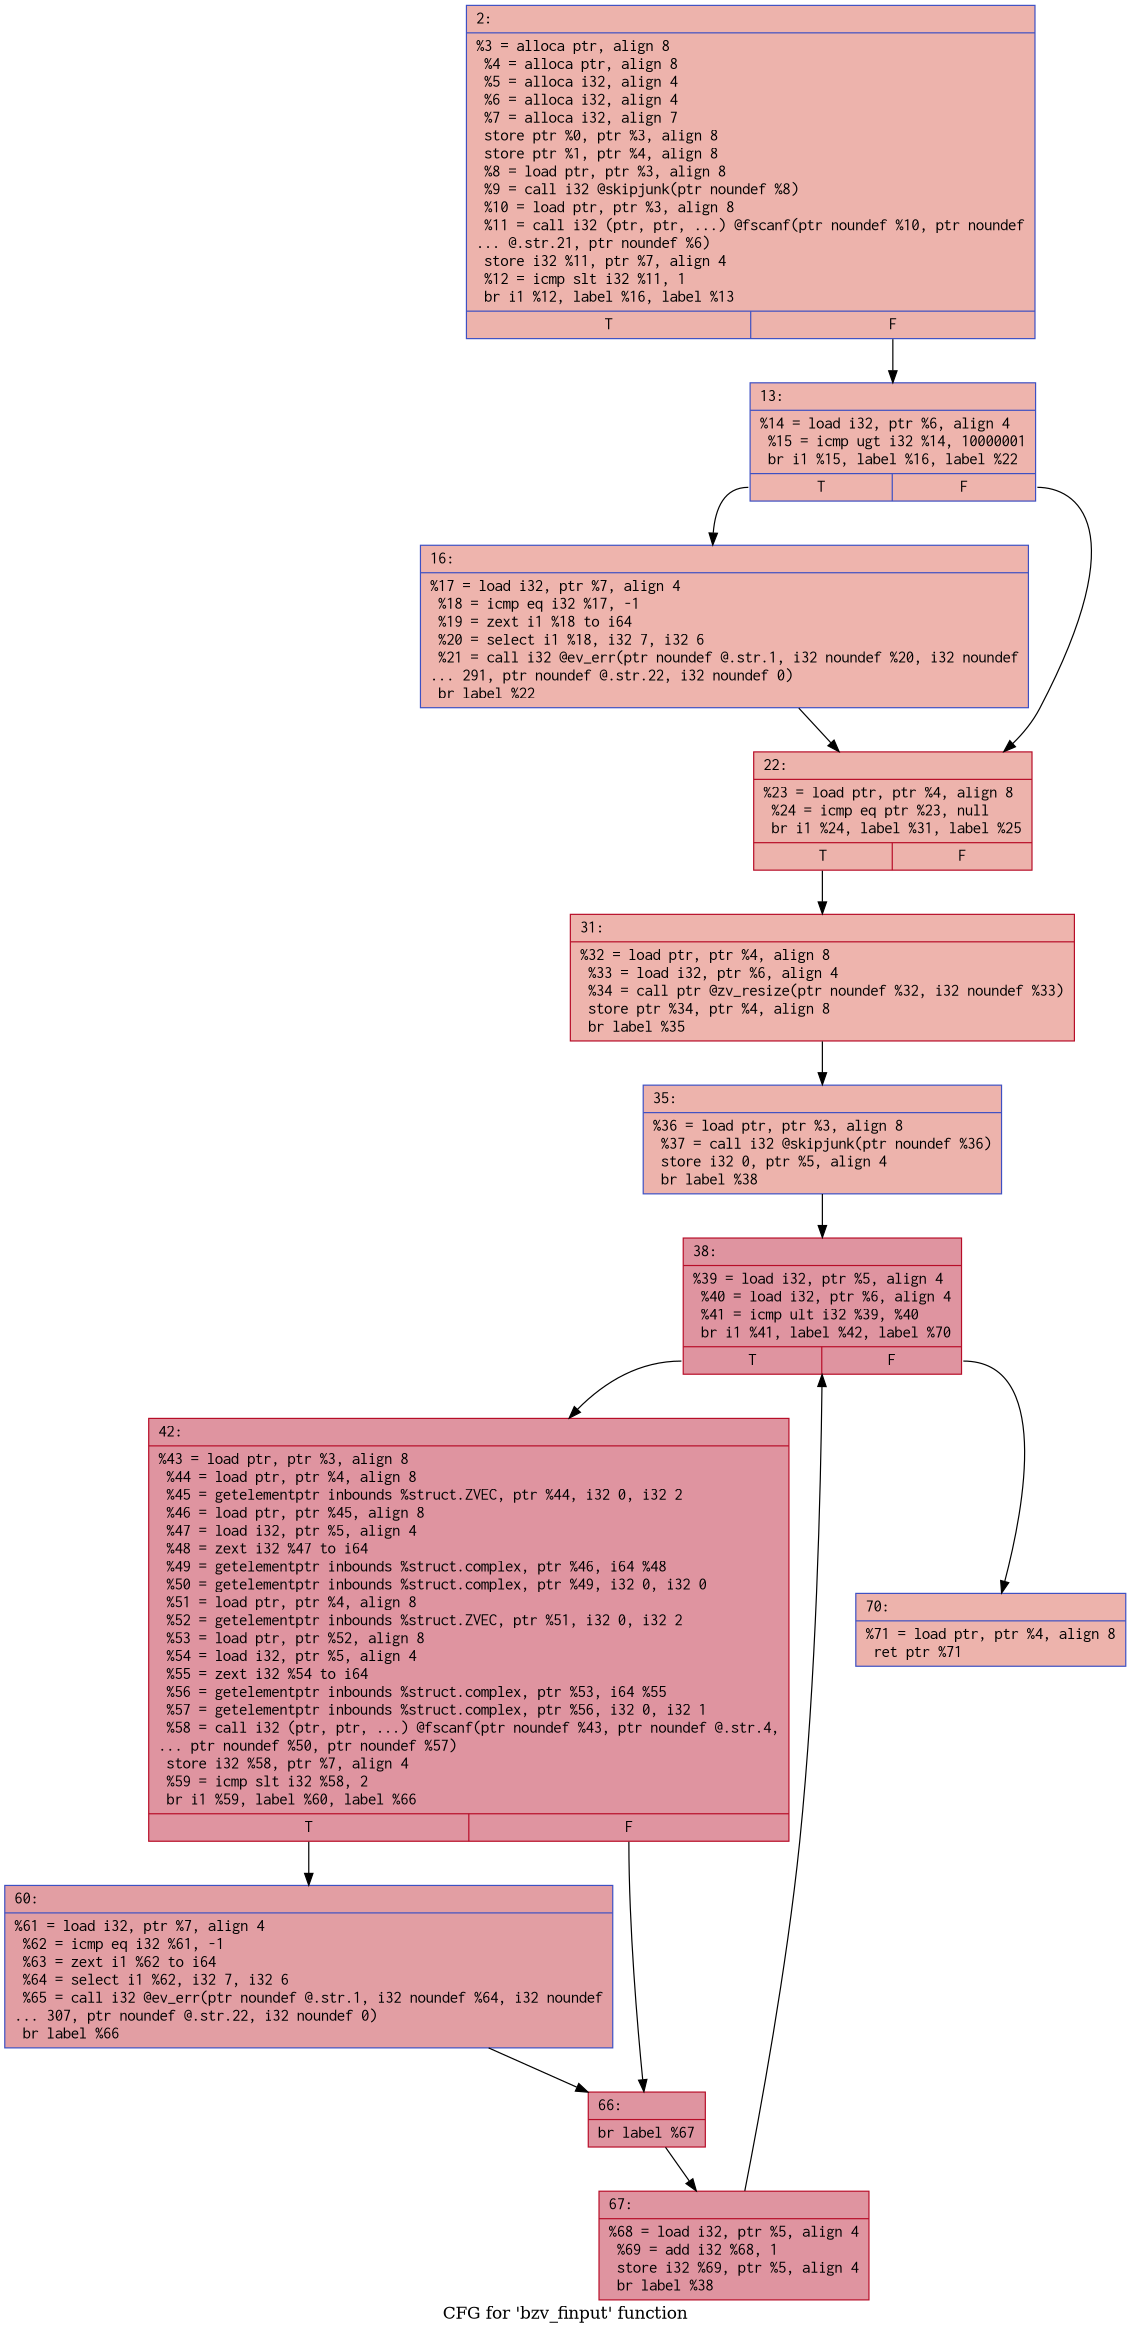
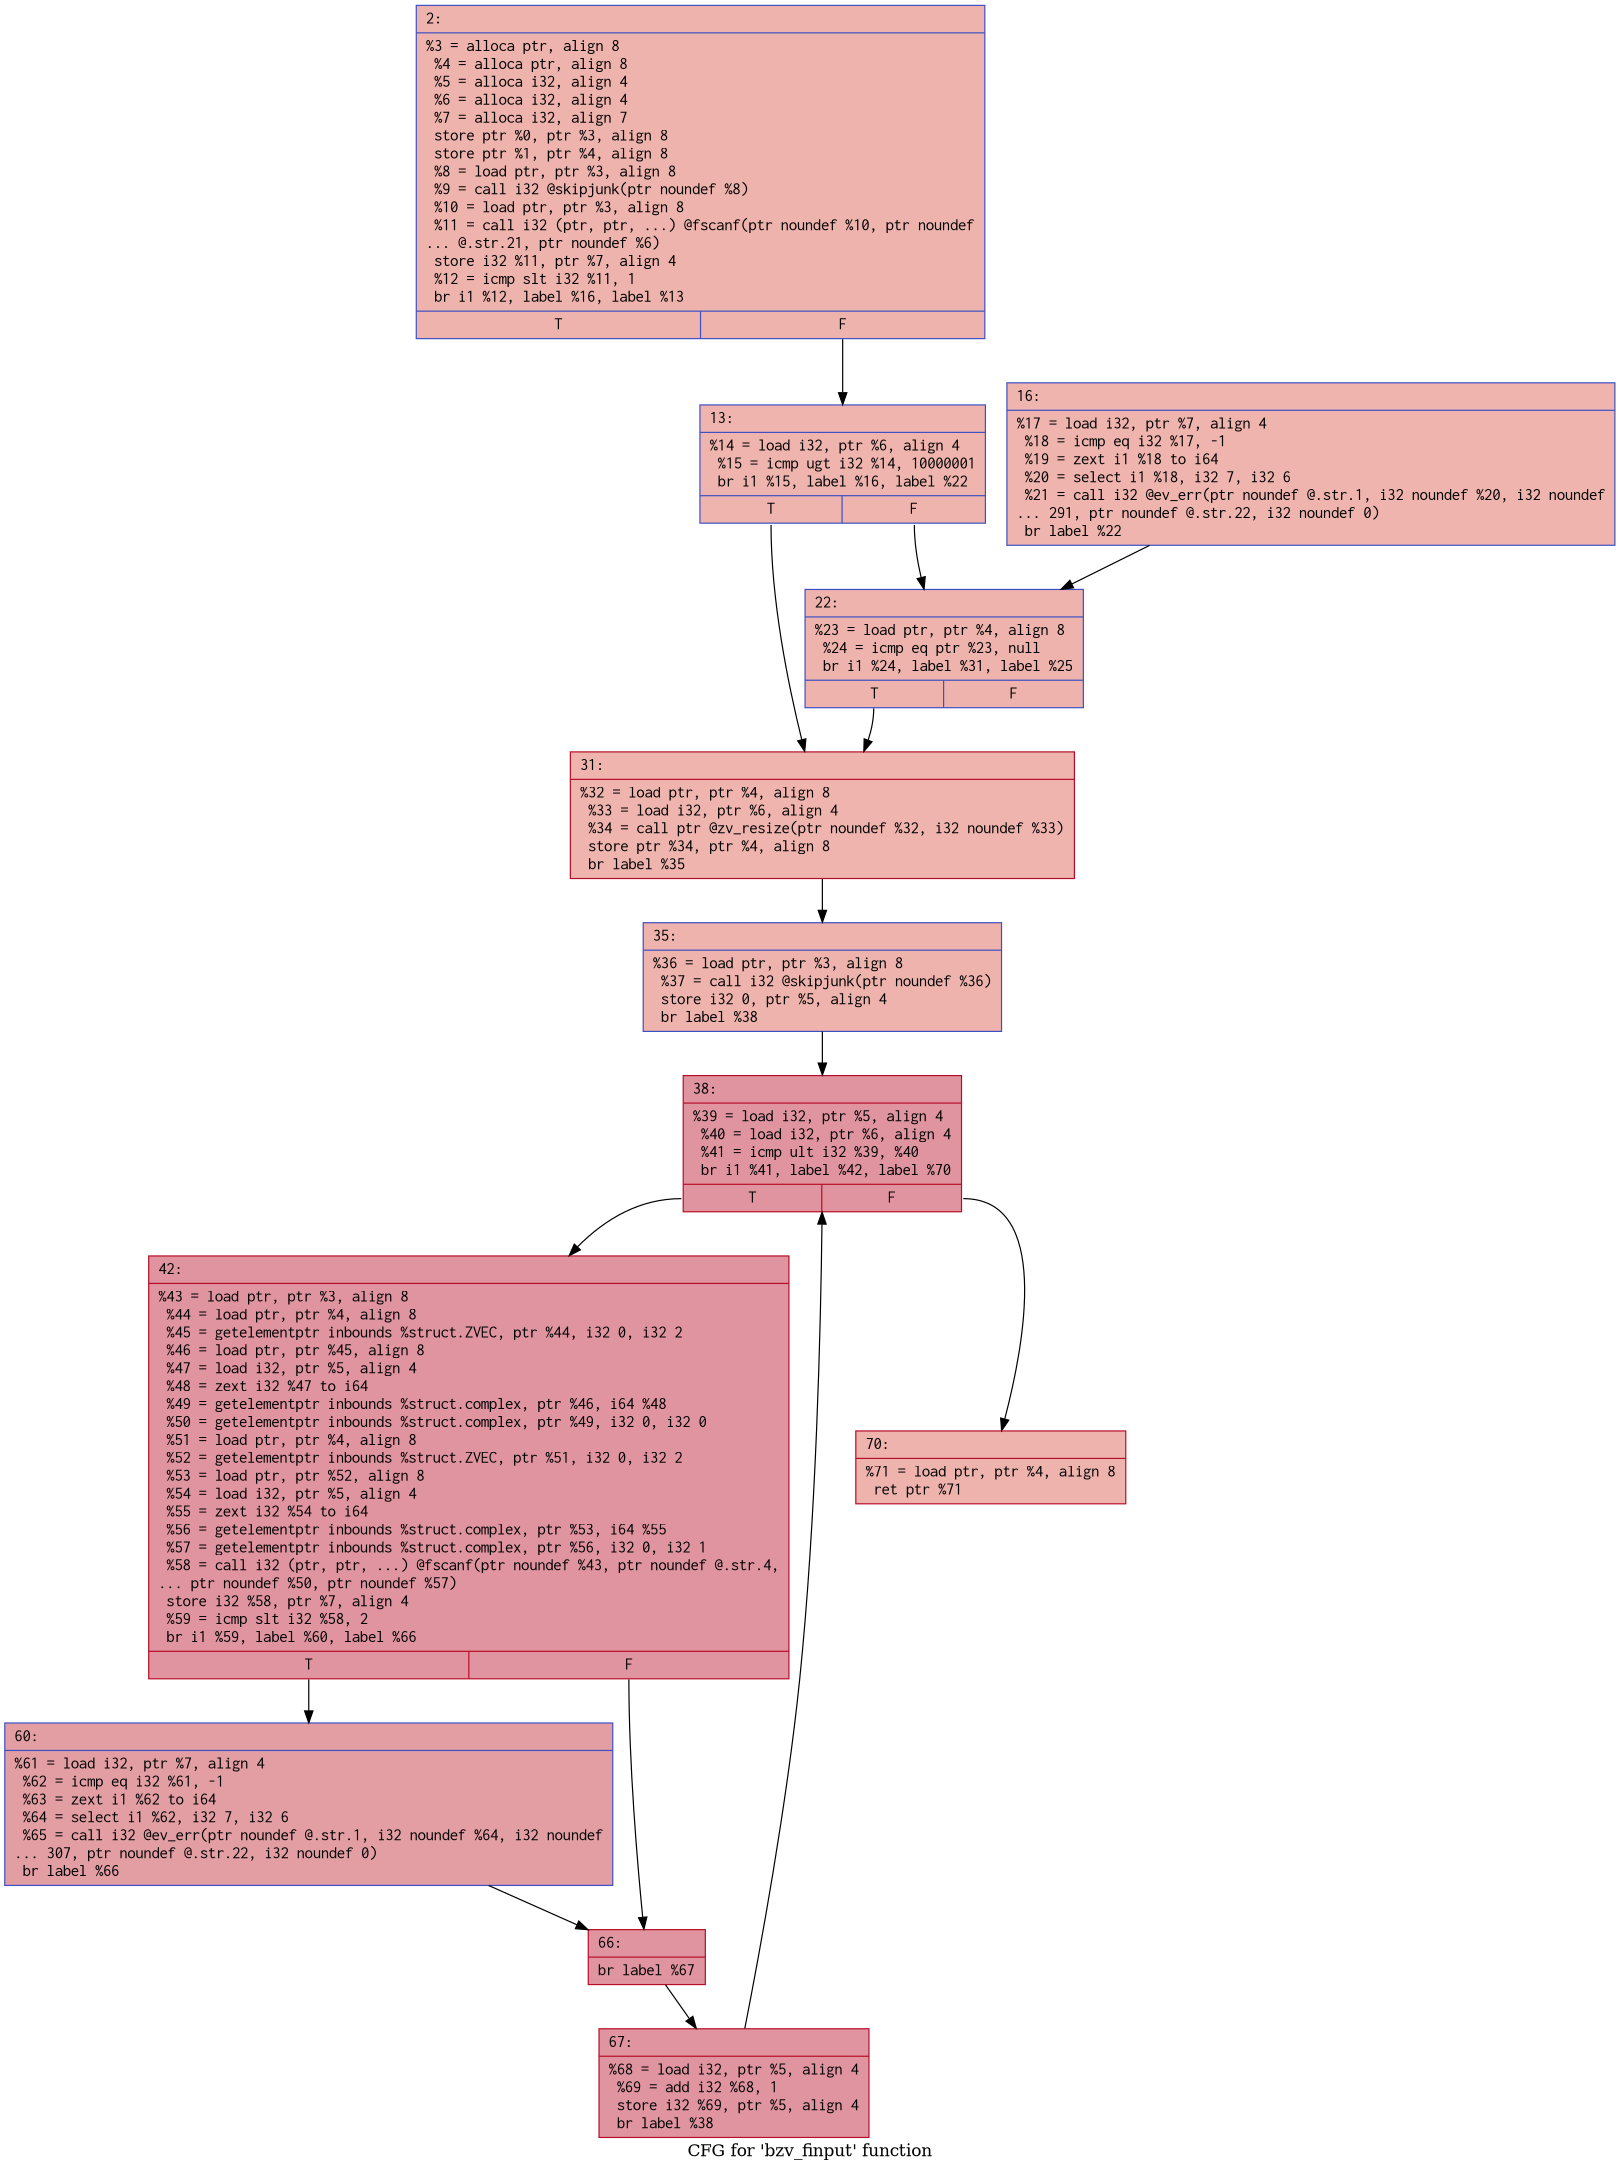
(722, 502) -> (780, 633)
(893, 811) -> (944, 649)
(991, 1630) -> (991, 1467)
